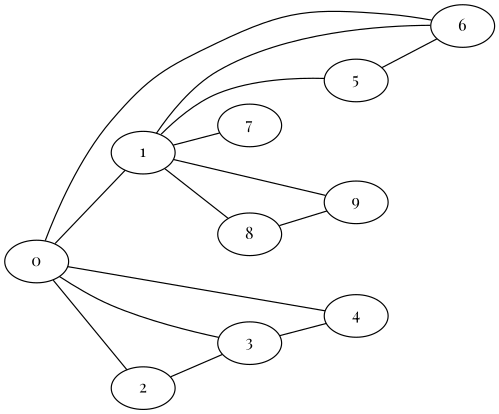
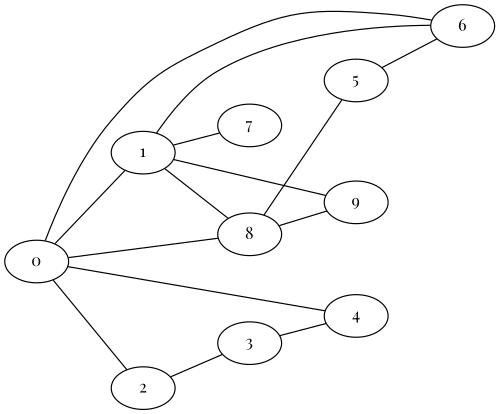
(236, 87) -> (303, 158)
(136, 315) -> (143, 248)
